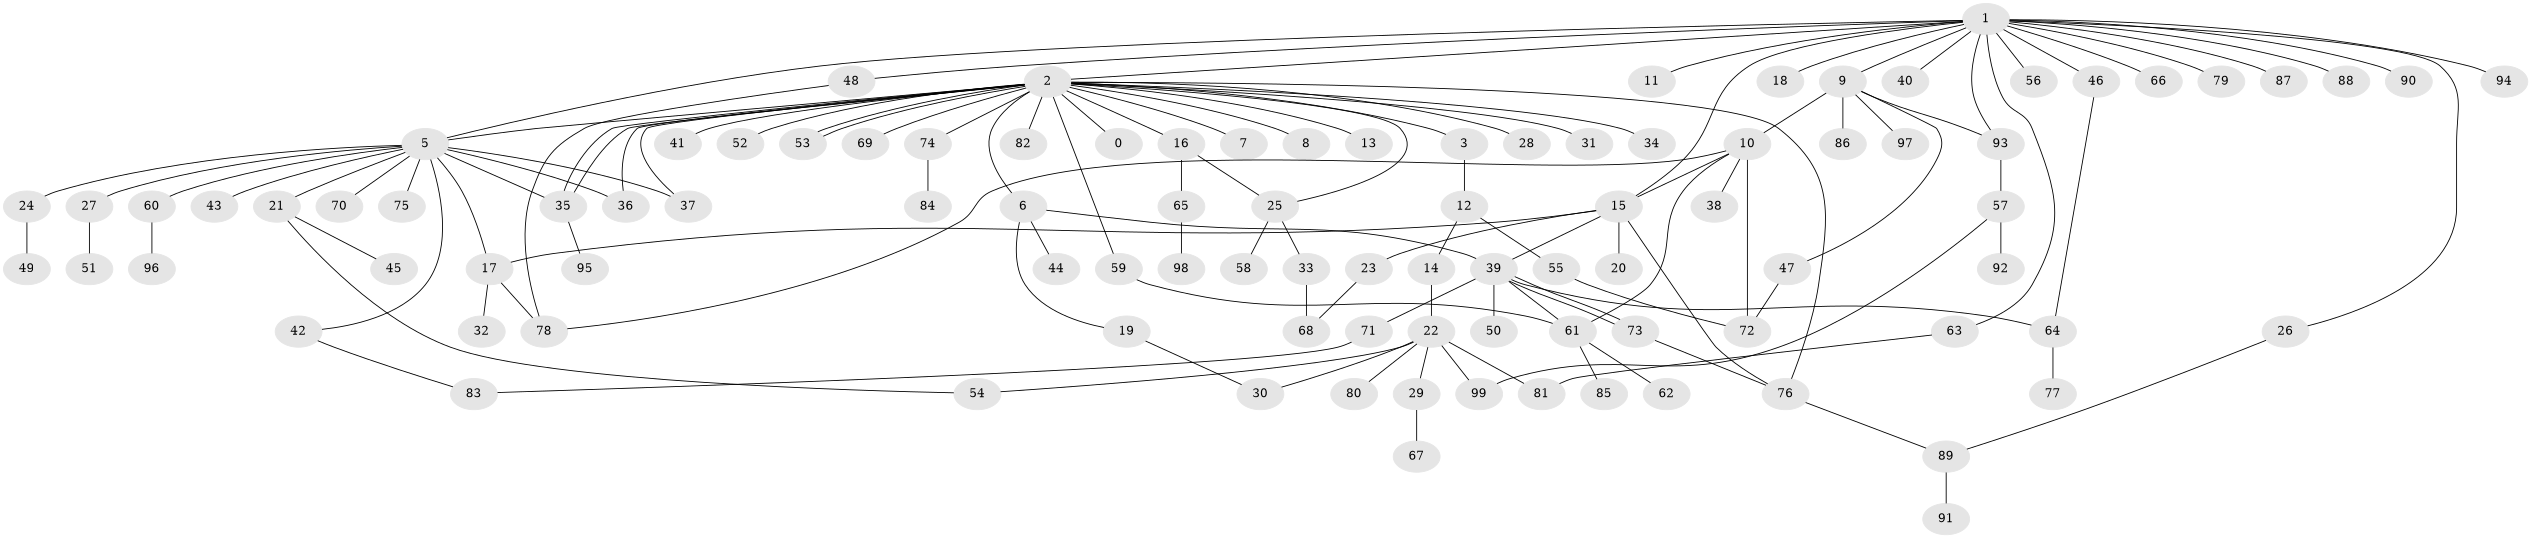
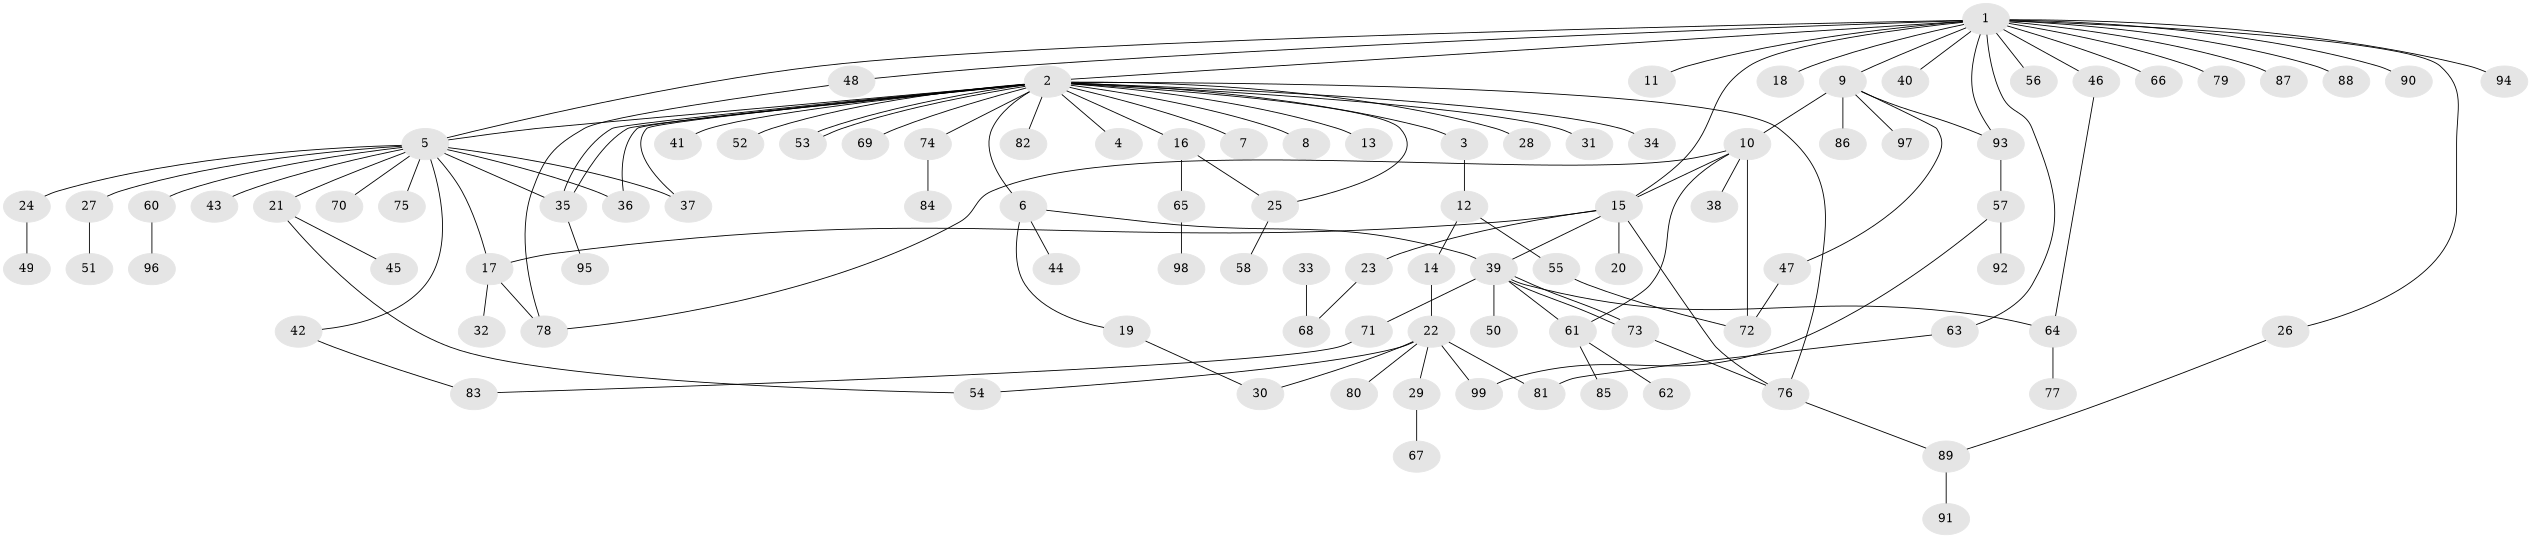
(1119, 144) -> (1119, 144)
(1291, 238) -> none
(1119, 269) -> none
